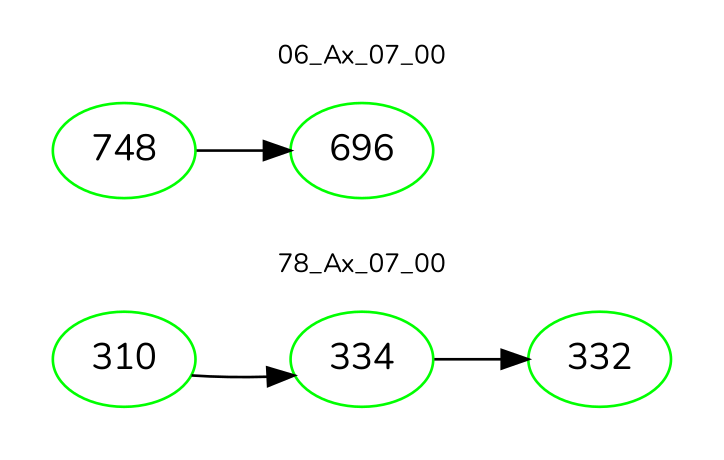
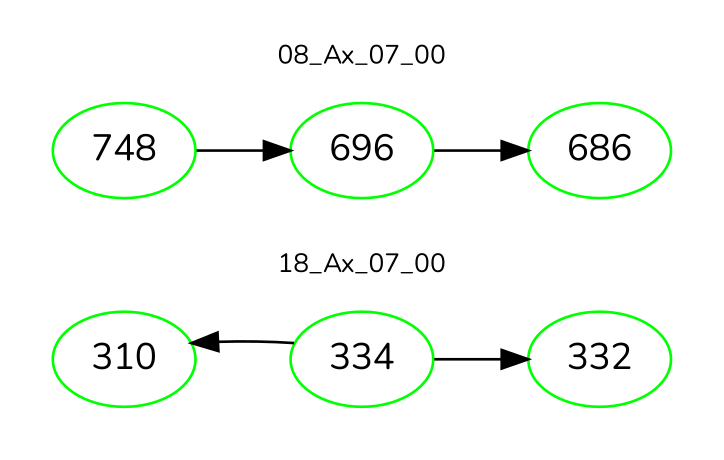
(362, 57) -> (362, 57)
none -> (600, 151)
(362, 265) -> (362, 265)
(229, 377) -> (256, 342)
